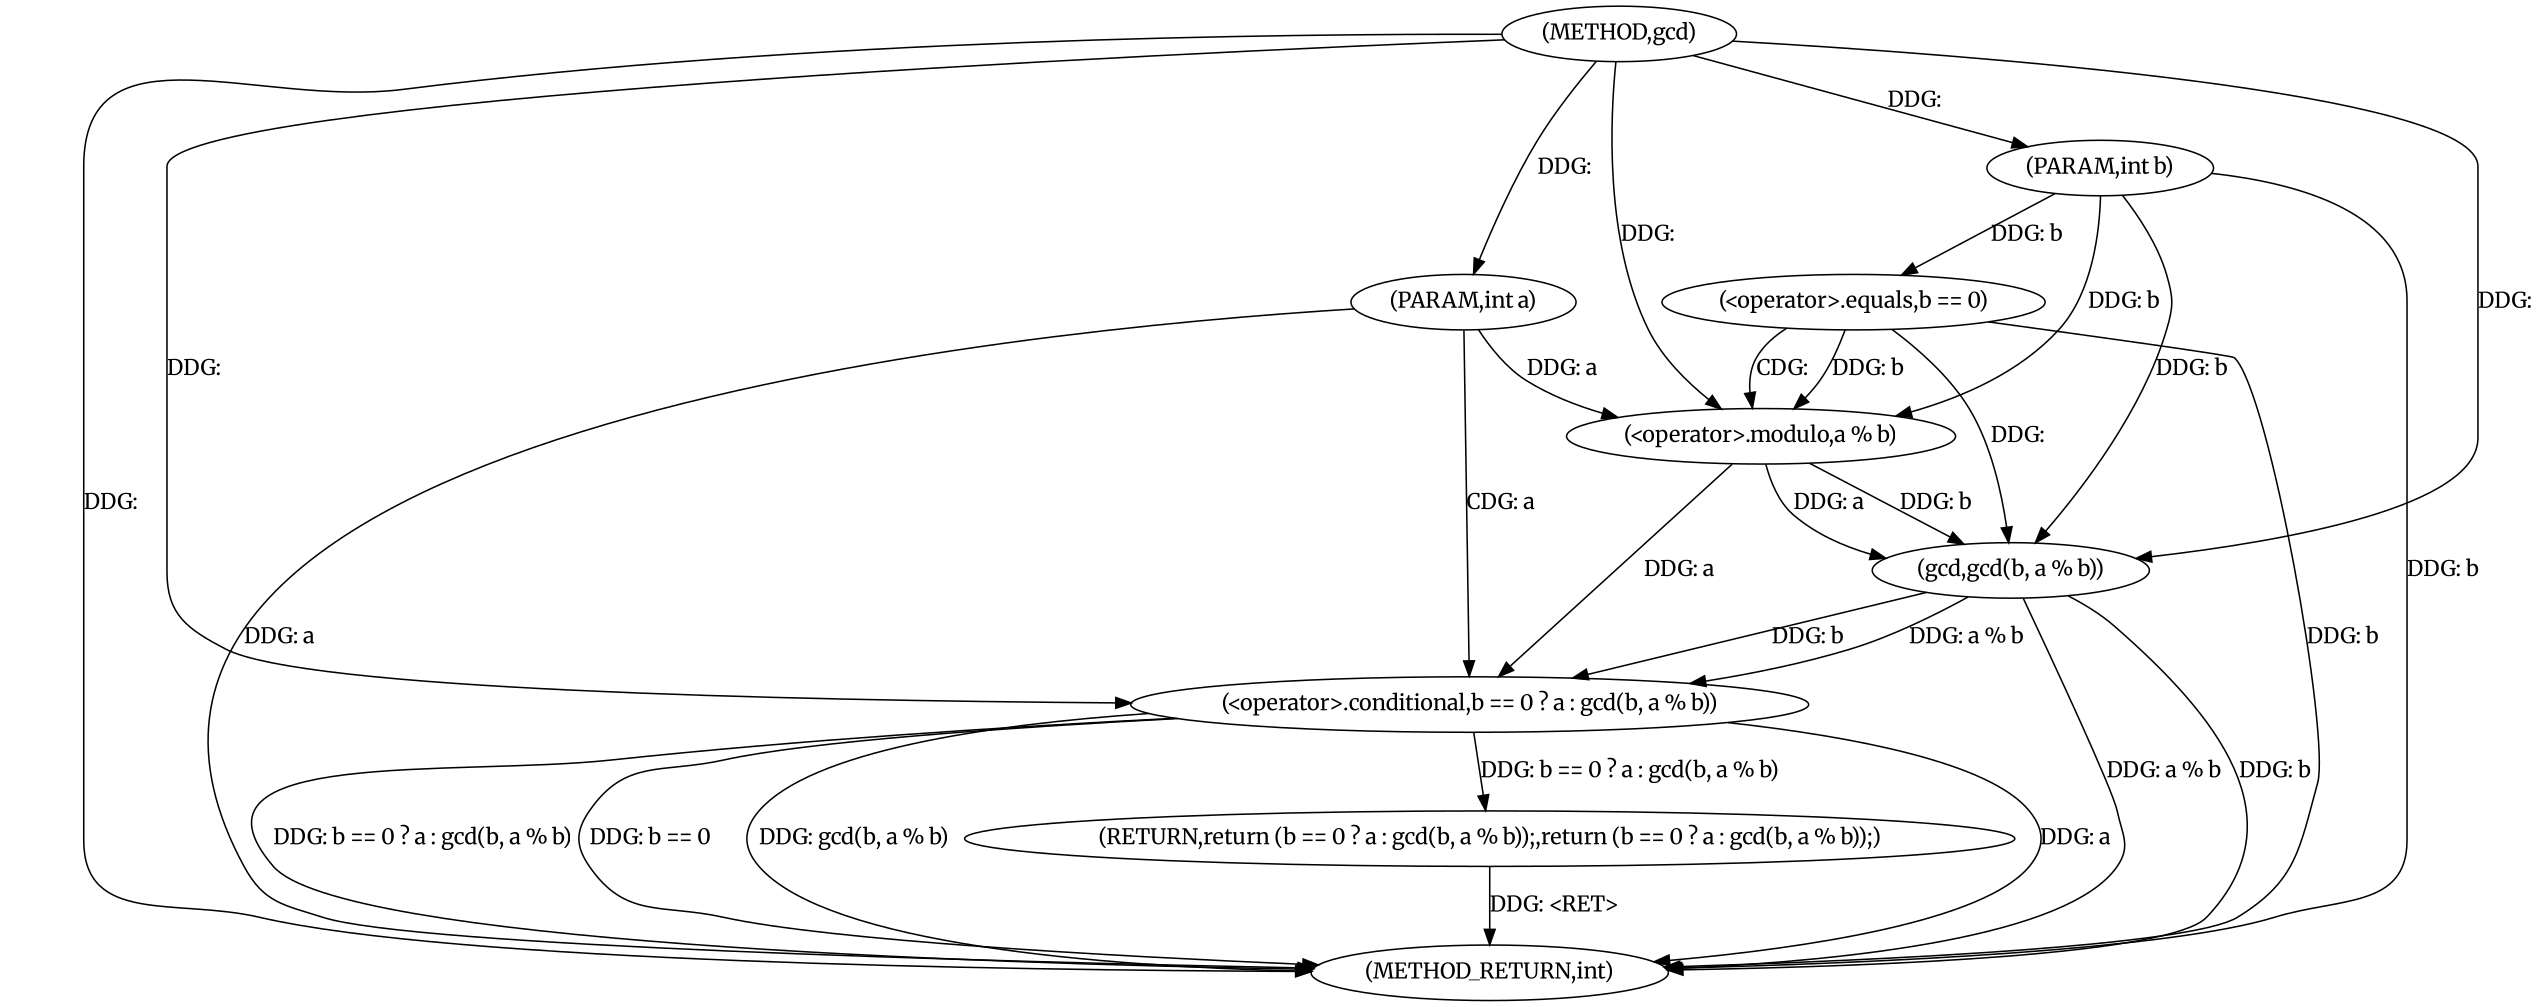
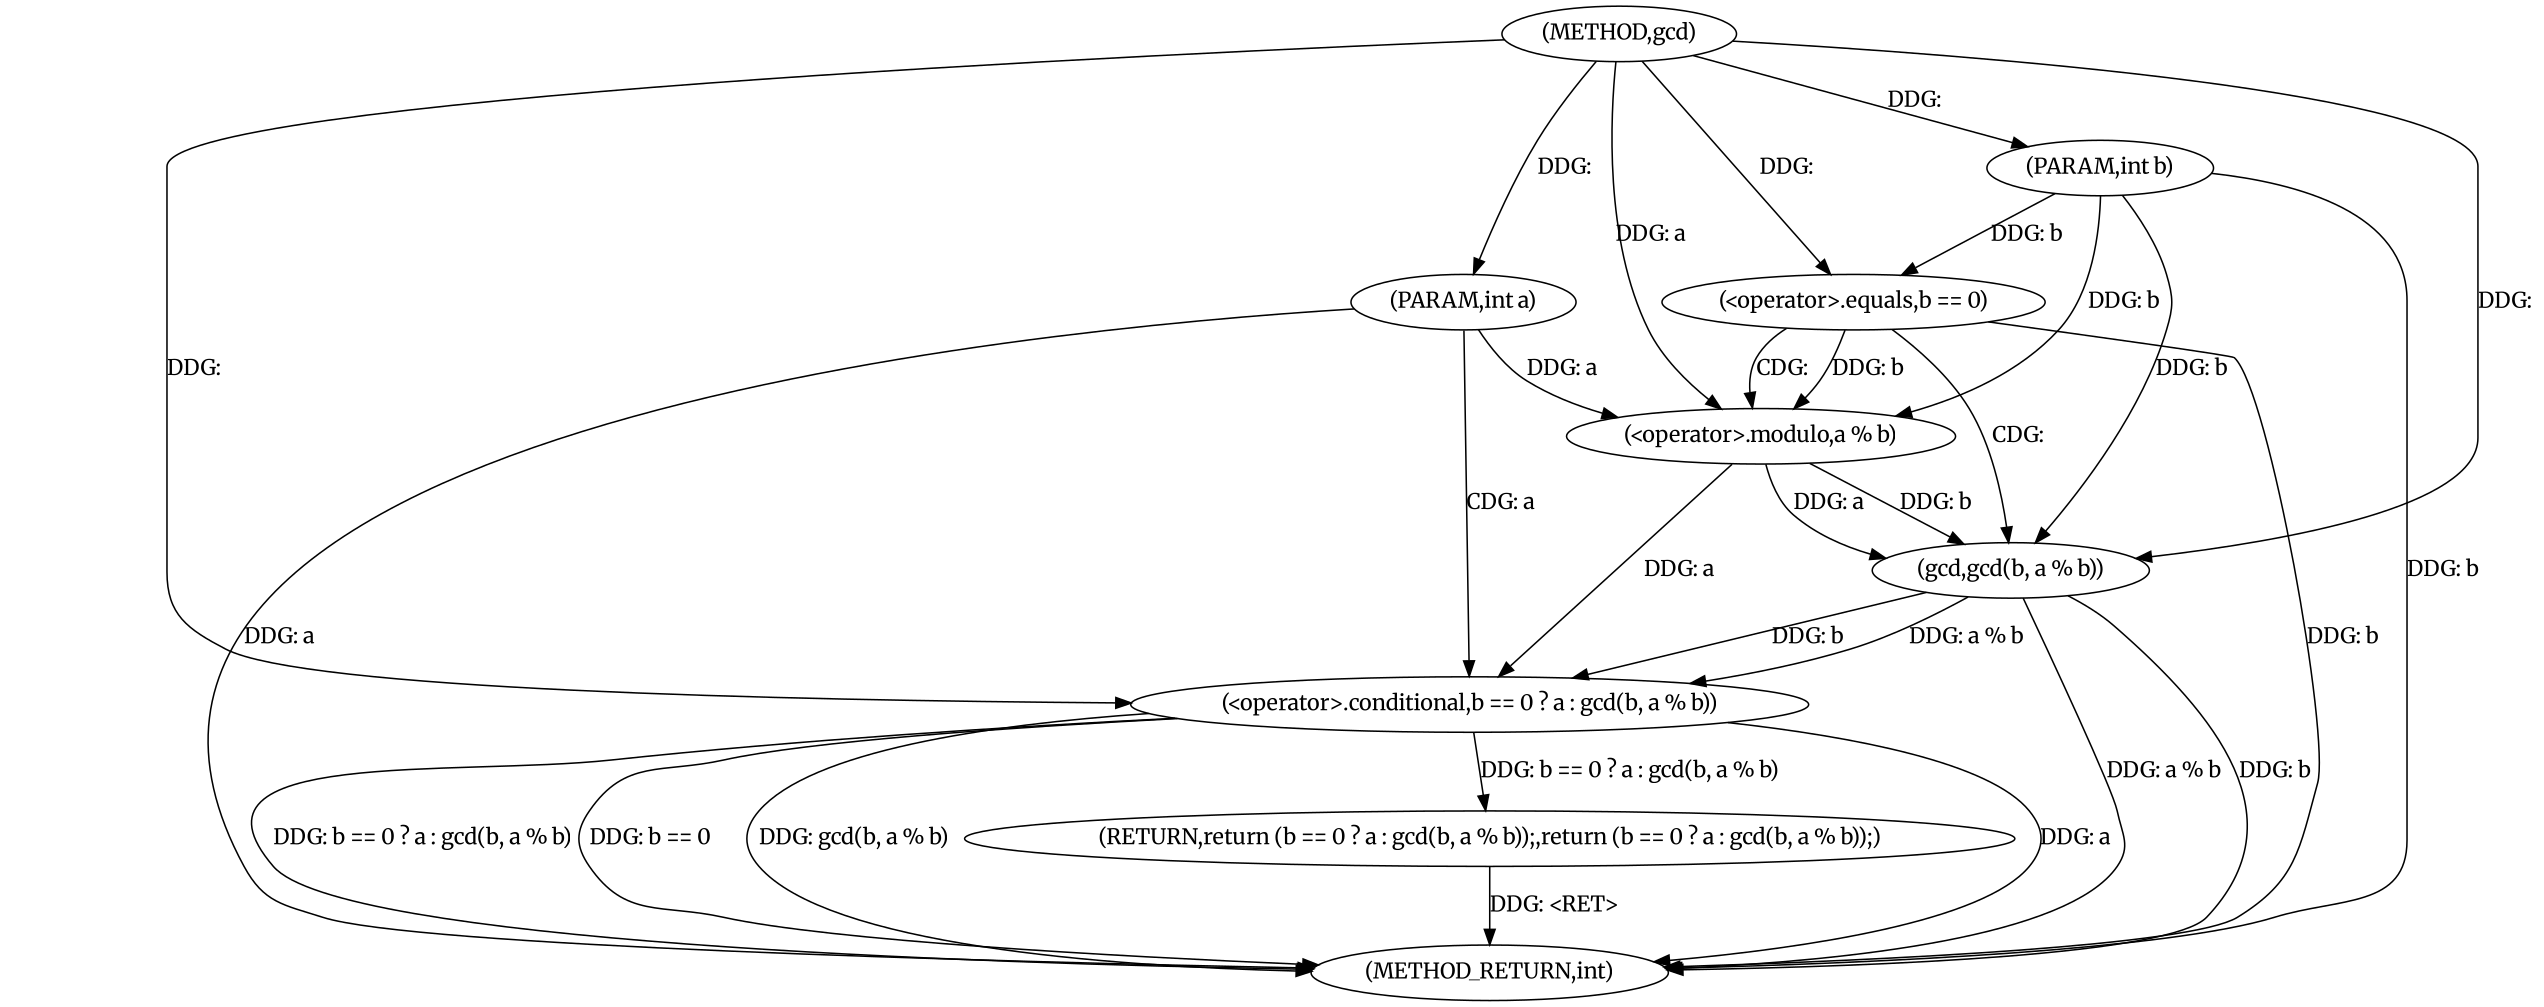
(1651, 235) -> (1651, 235)
(84, 393) -> (1731, 162)
(2021, 436) -> (2021, 436)
